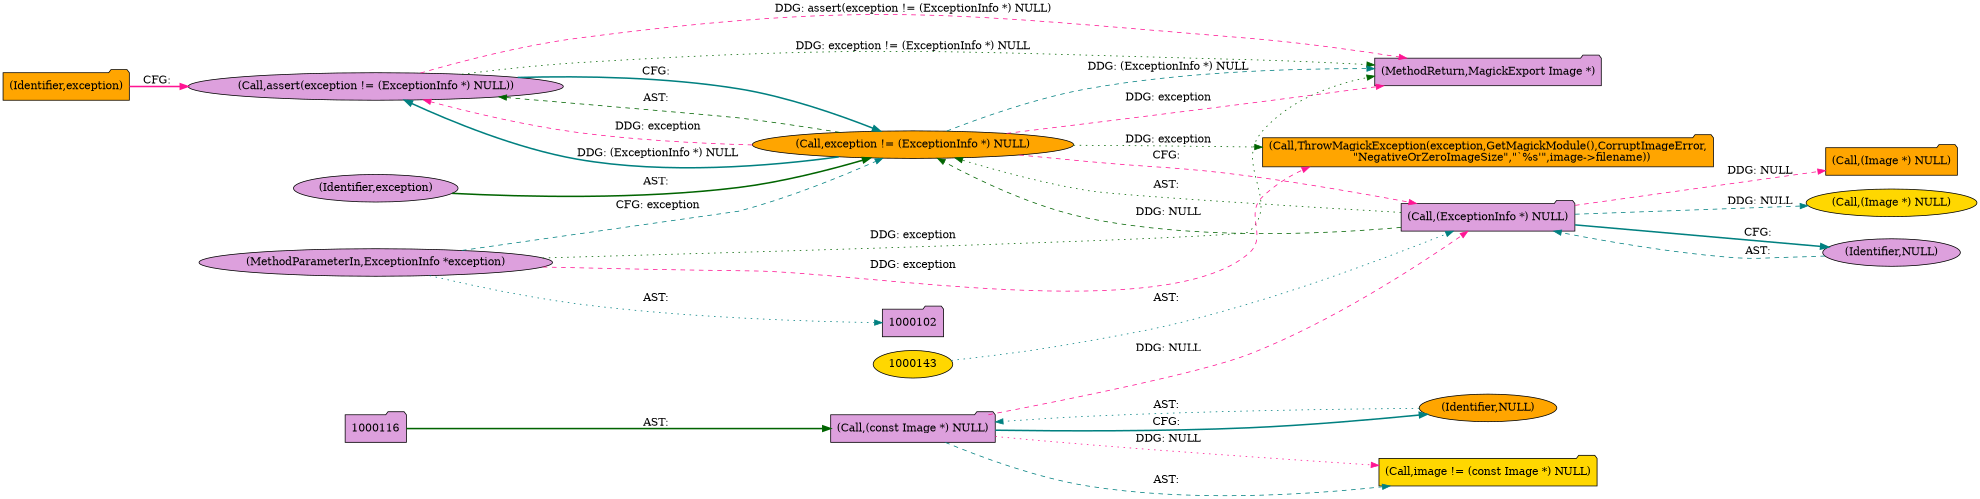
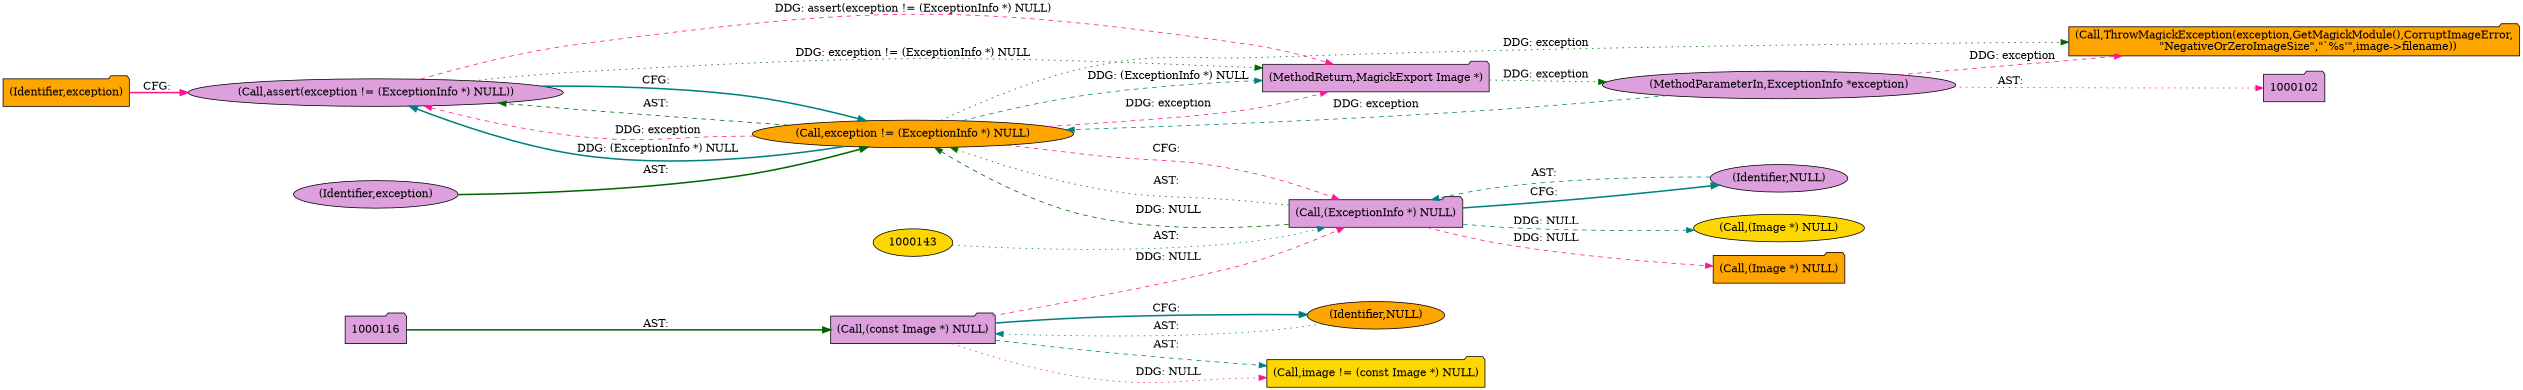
(658, 205) -> (1376, 104)
(1009, 244) -> (1544, 81)
(651, 312) -> (2105, 88)
